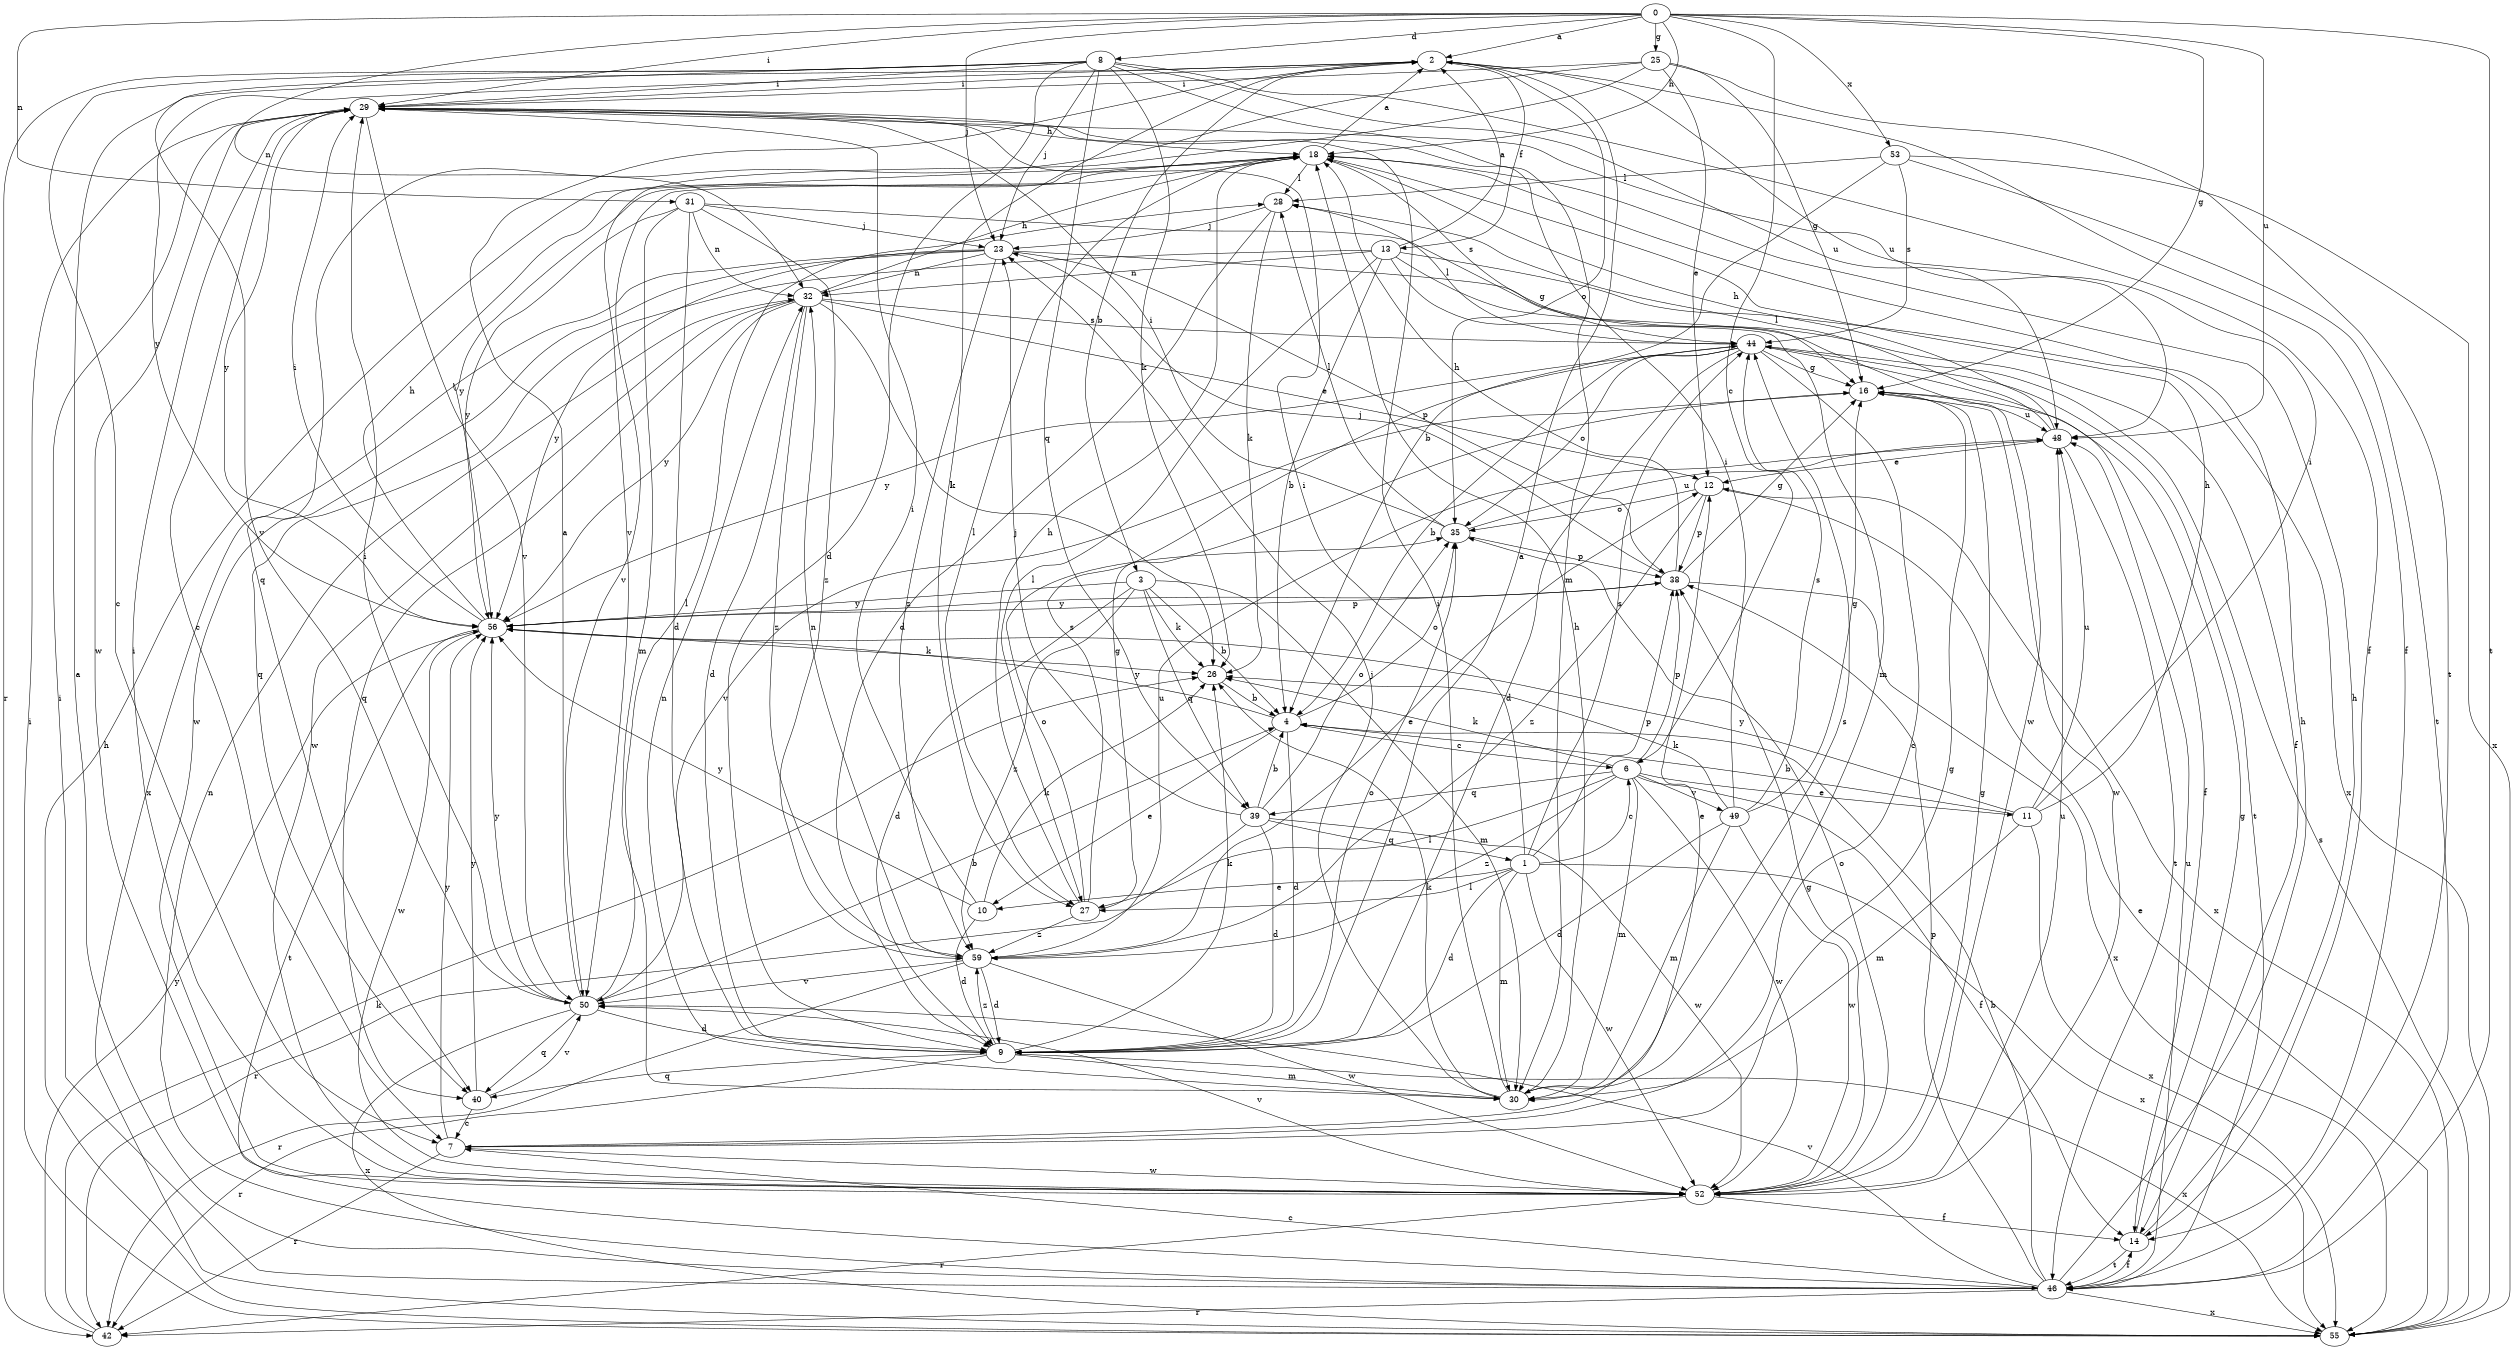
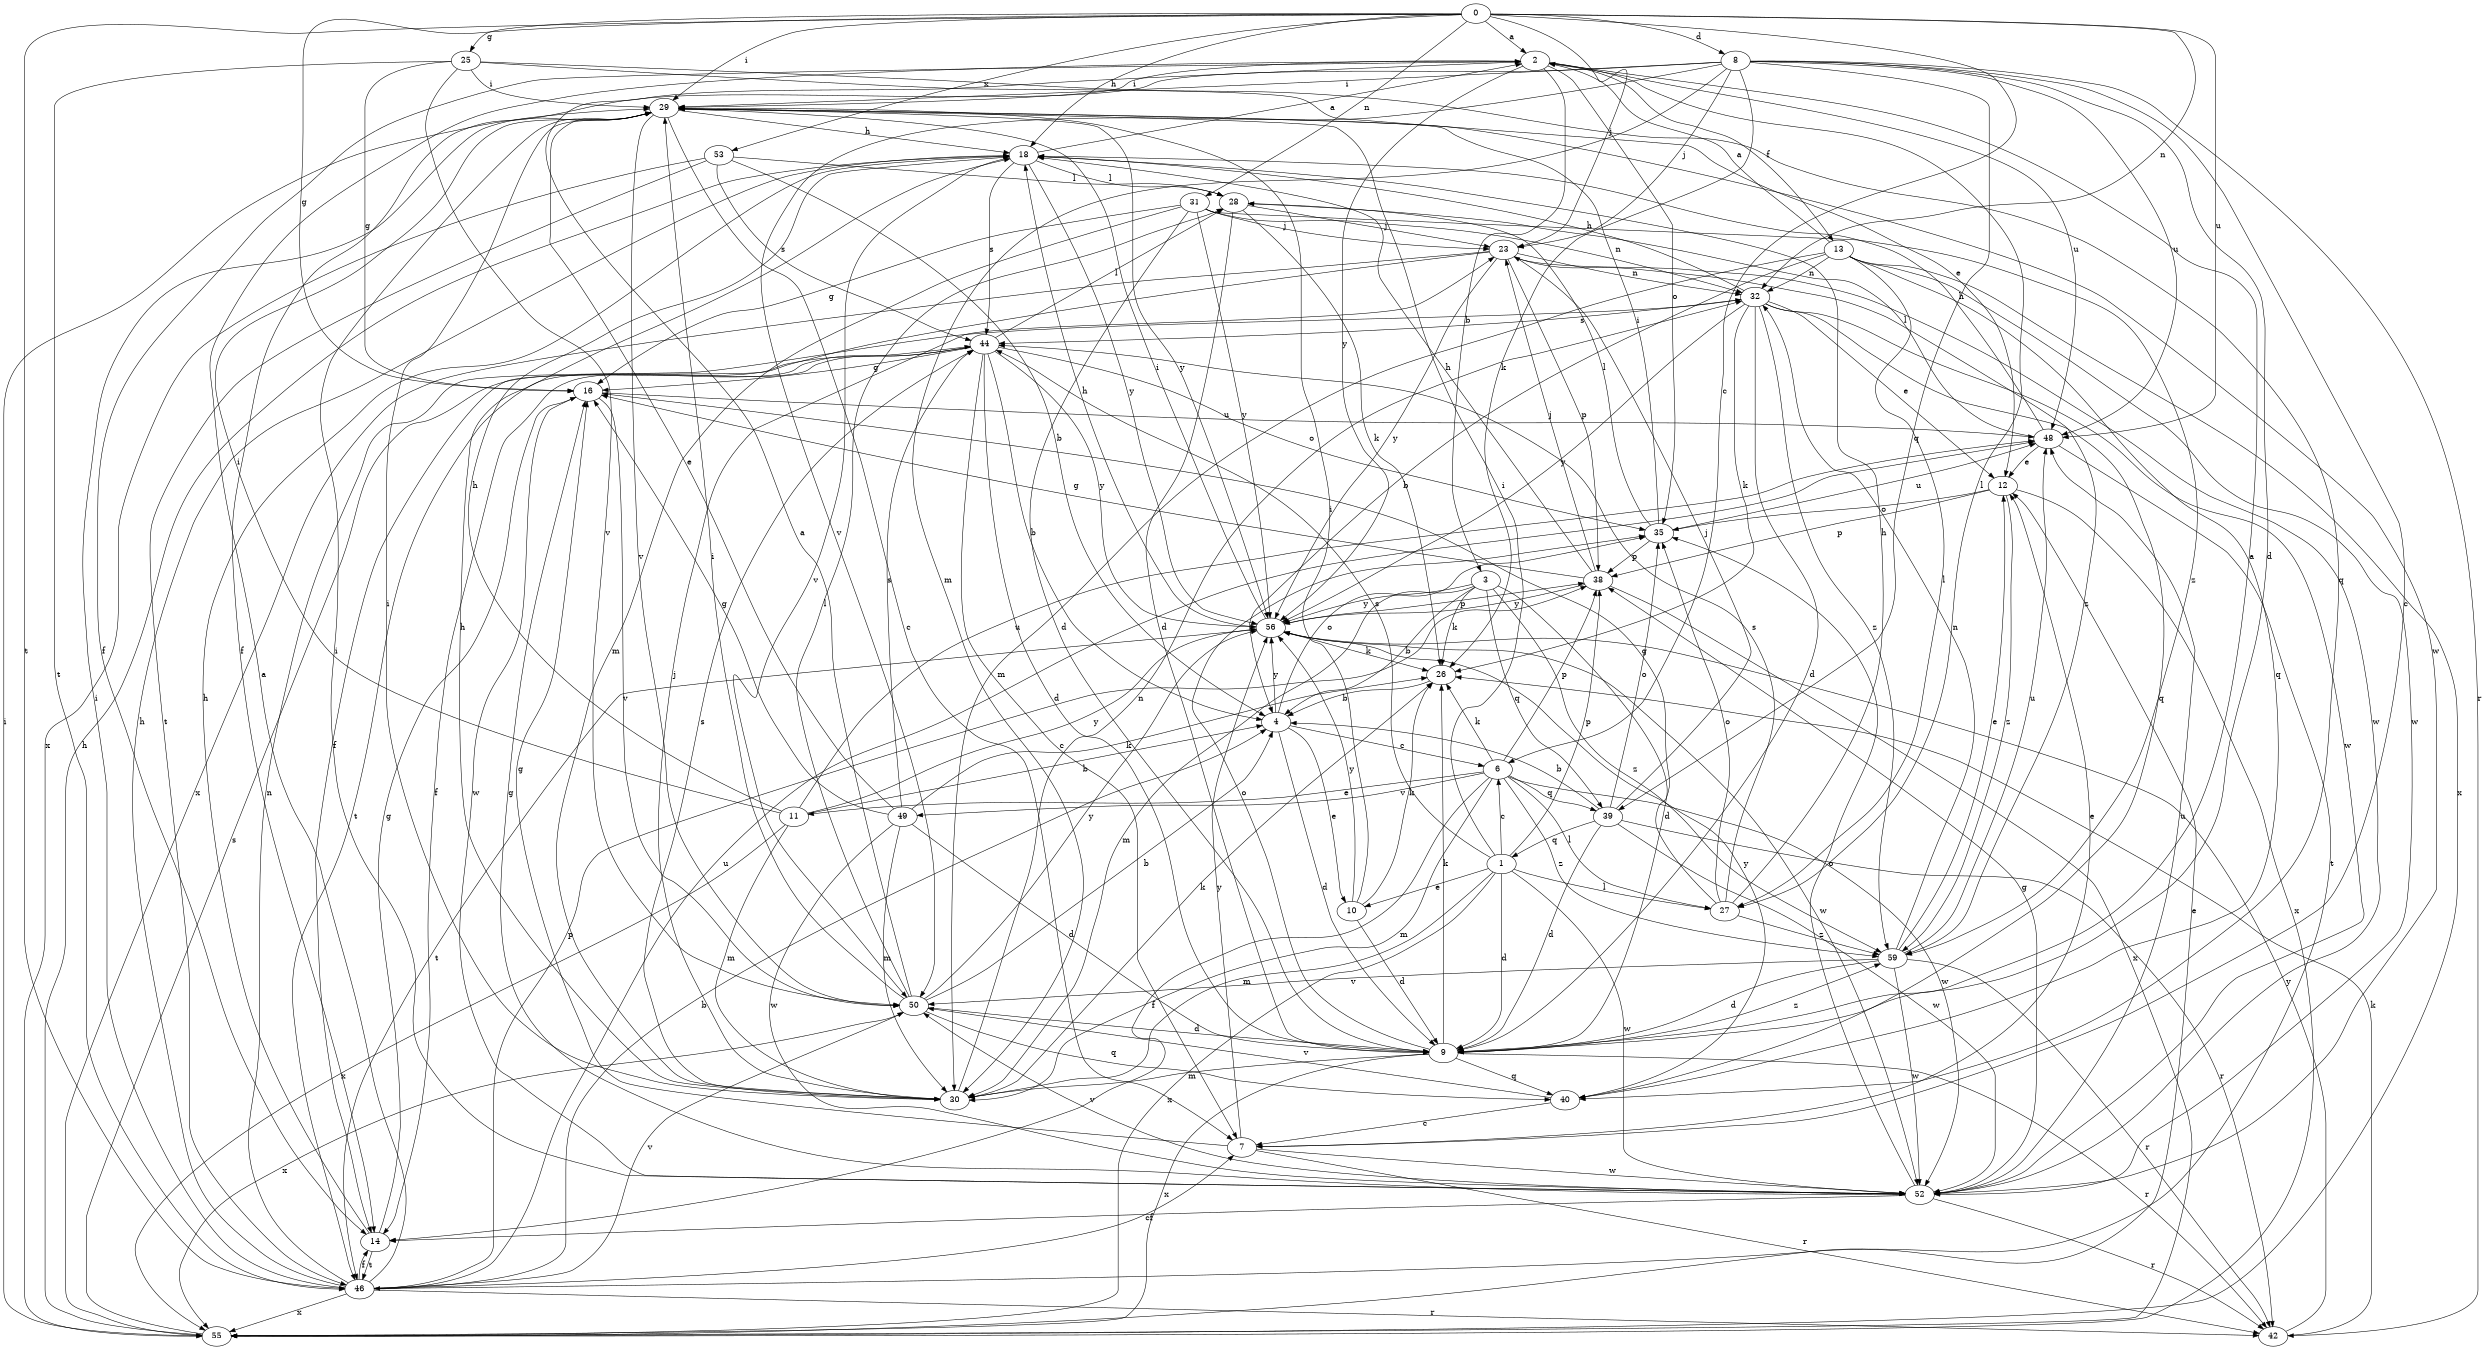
(1726, 462) -> (689, 462)
(990, 468) -> none
